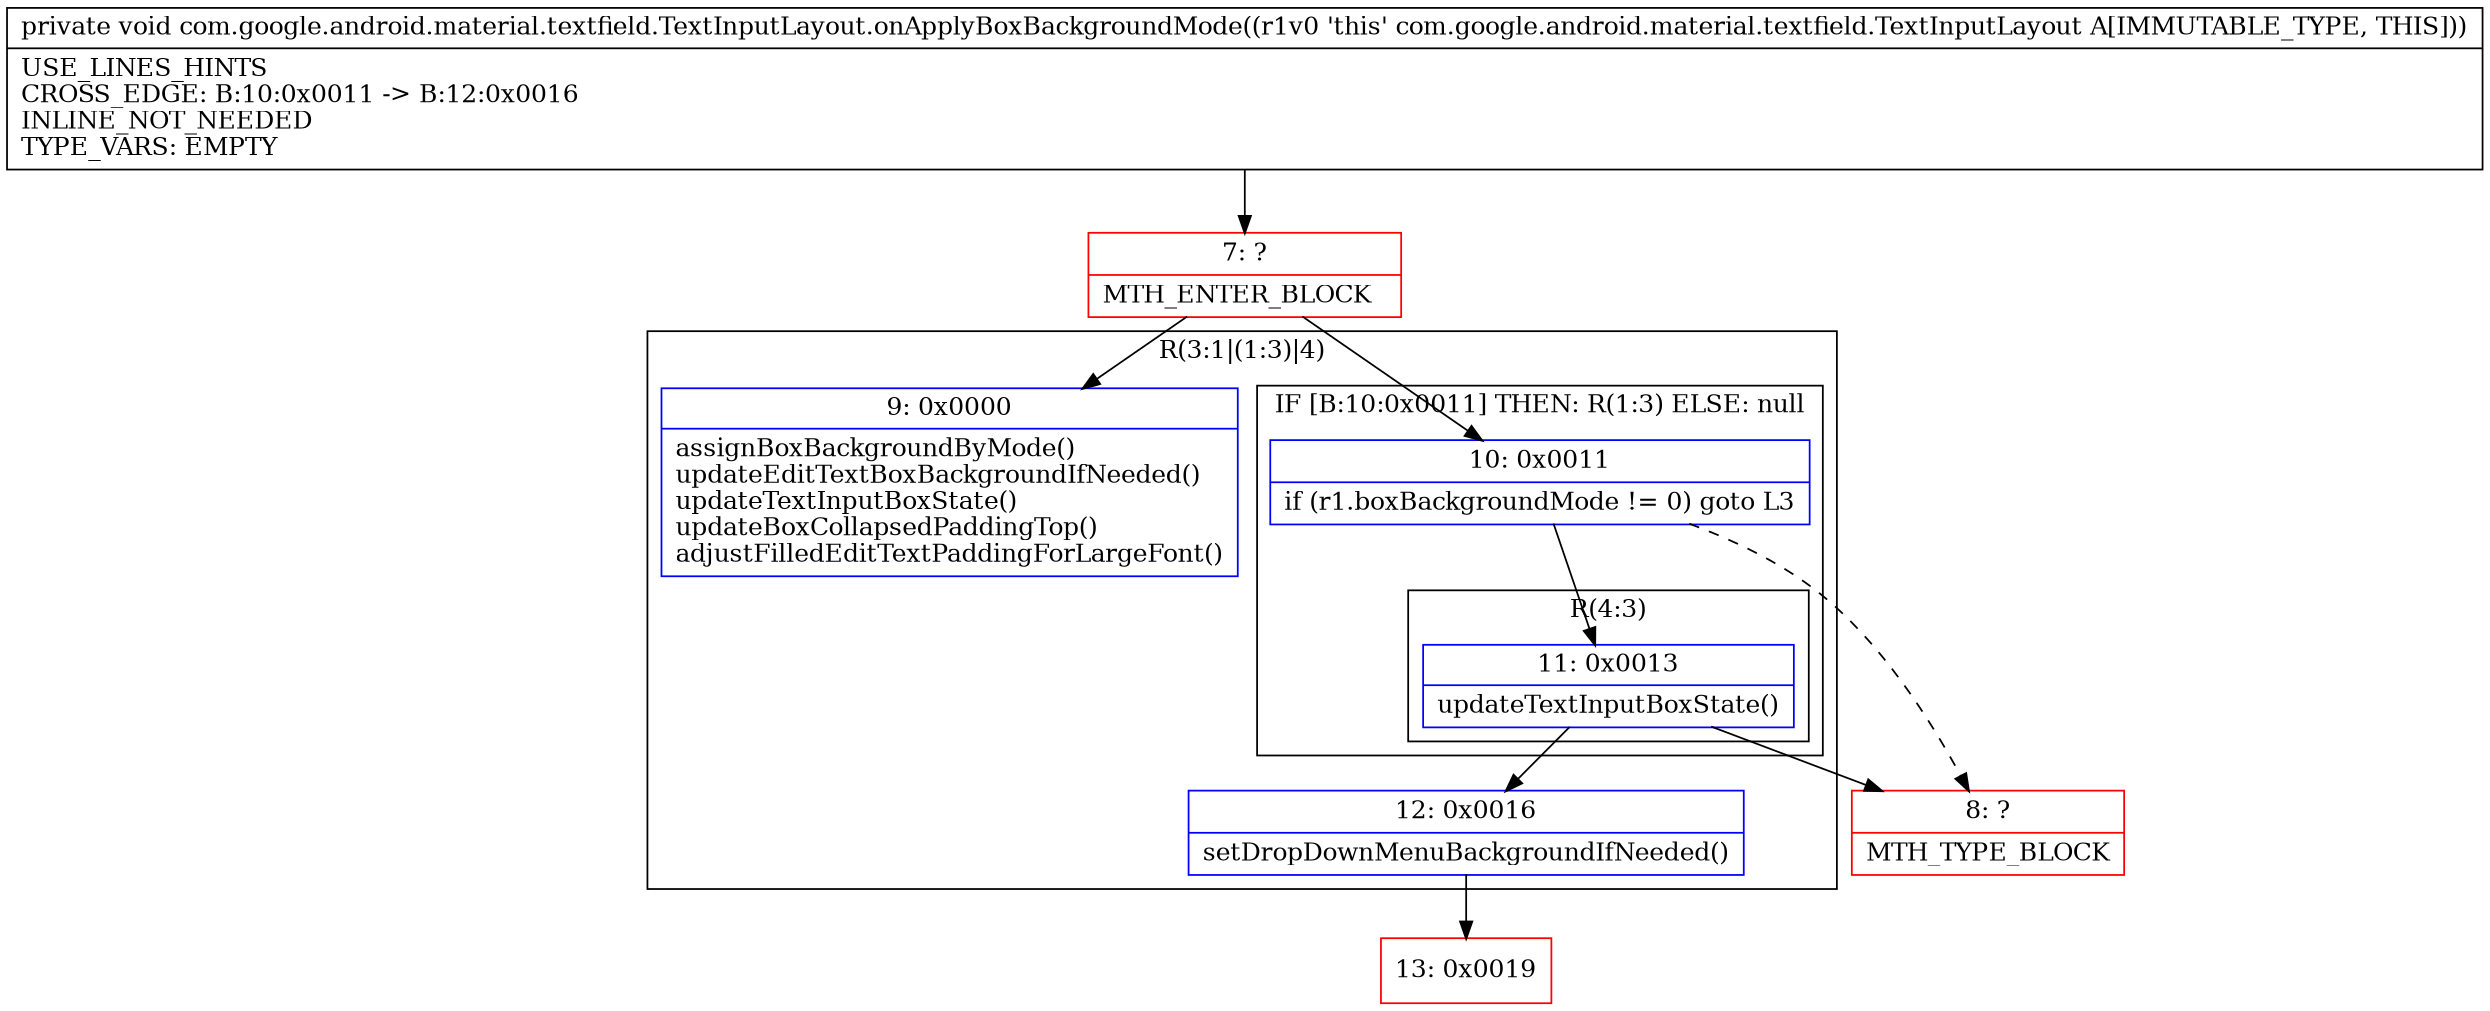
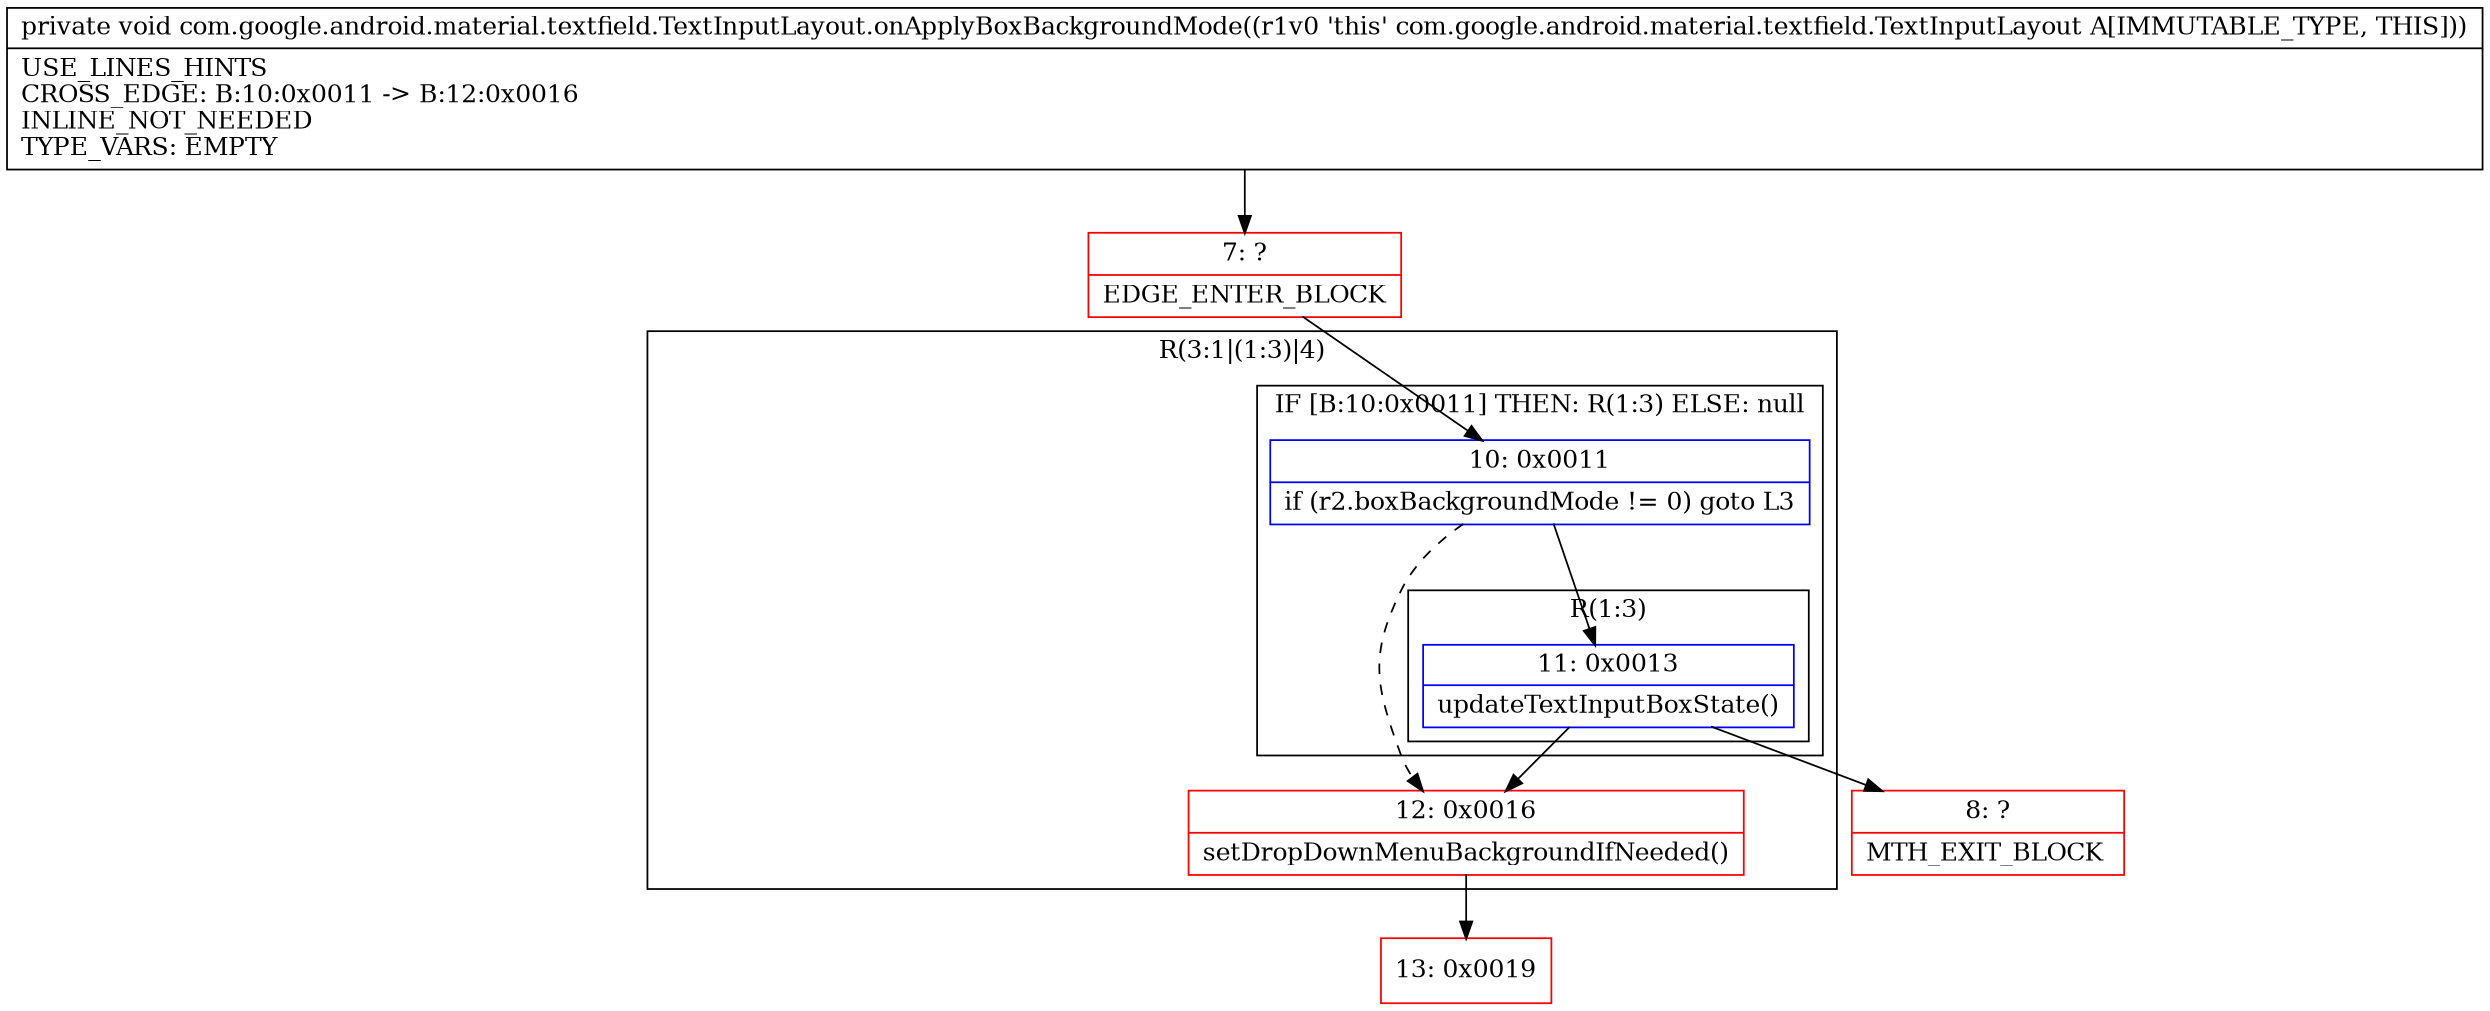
(1238, 295) -> (1245, 295)
(950, 482) -> none
(1540, 502) -> (1540, 502)
(1608, 611) -> (1608, 611)
(1850, 621) -> (1383, 639)
(1466, 833) -> (1466, 833)
(1988, 853) -> (1985, 853)
